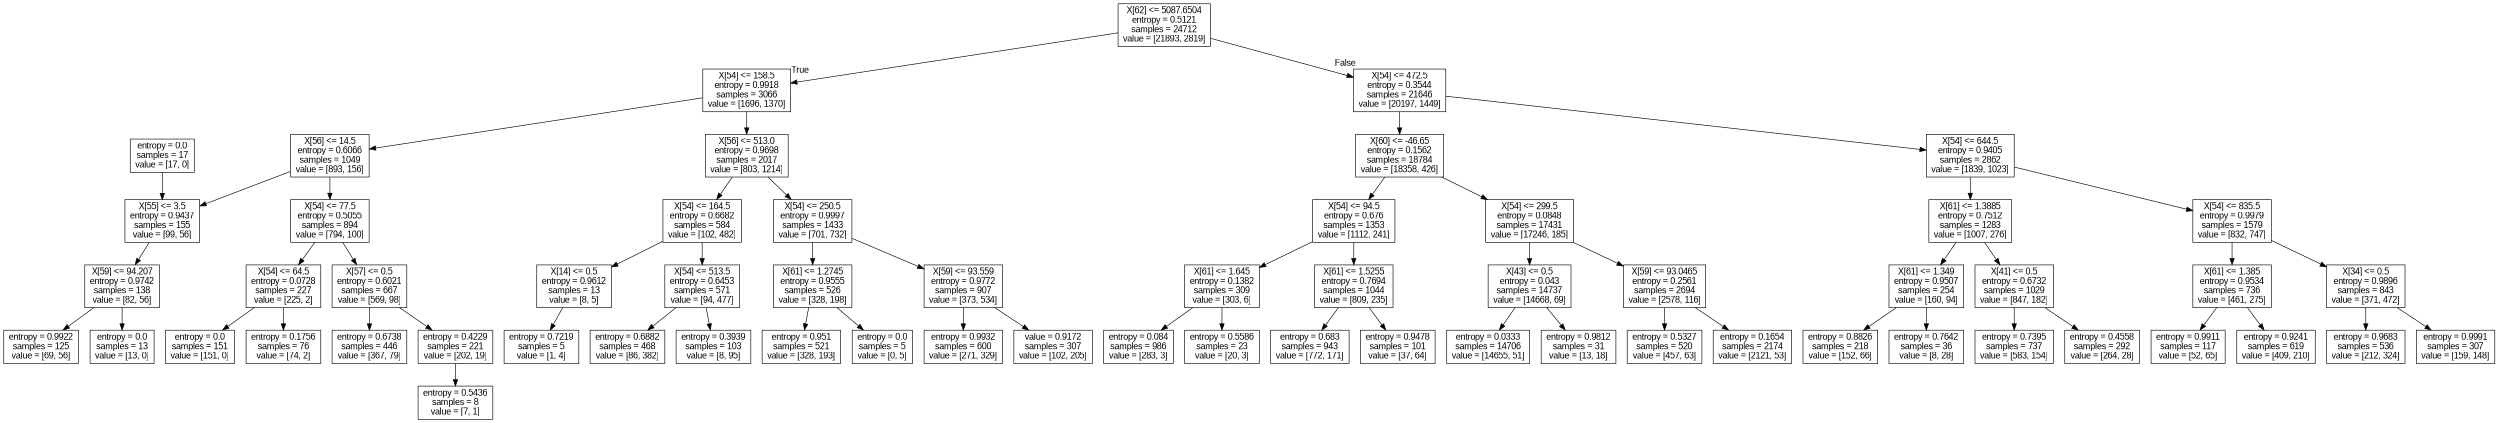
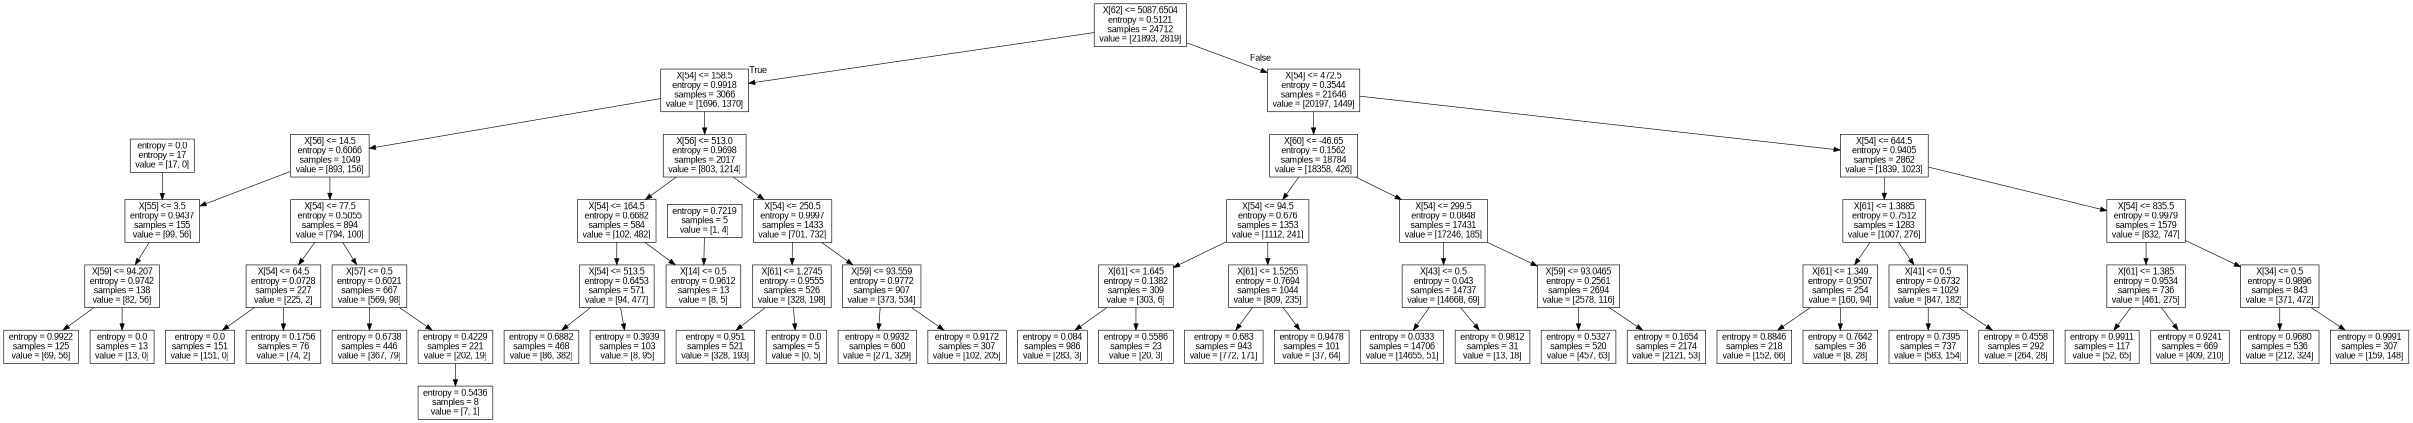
(162, 156) -> (162, 156)
(558, 316) -> (704, 248)
(1053, 347) -> (967, 347)
(1840, 347) -> (1754, 347)
(2276, 347) -> (2190, 347)
(2366, 347) -> (2280, 347)
